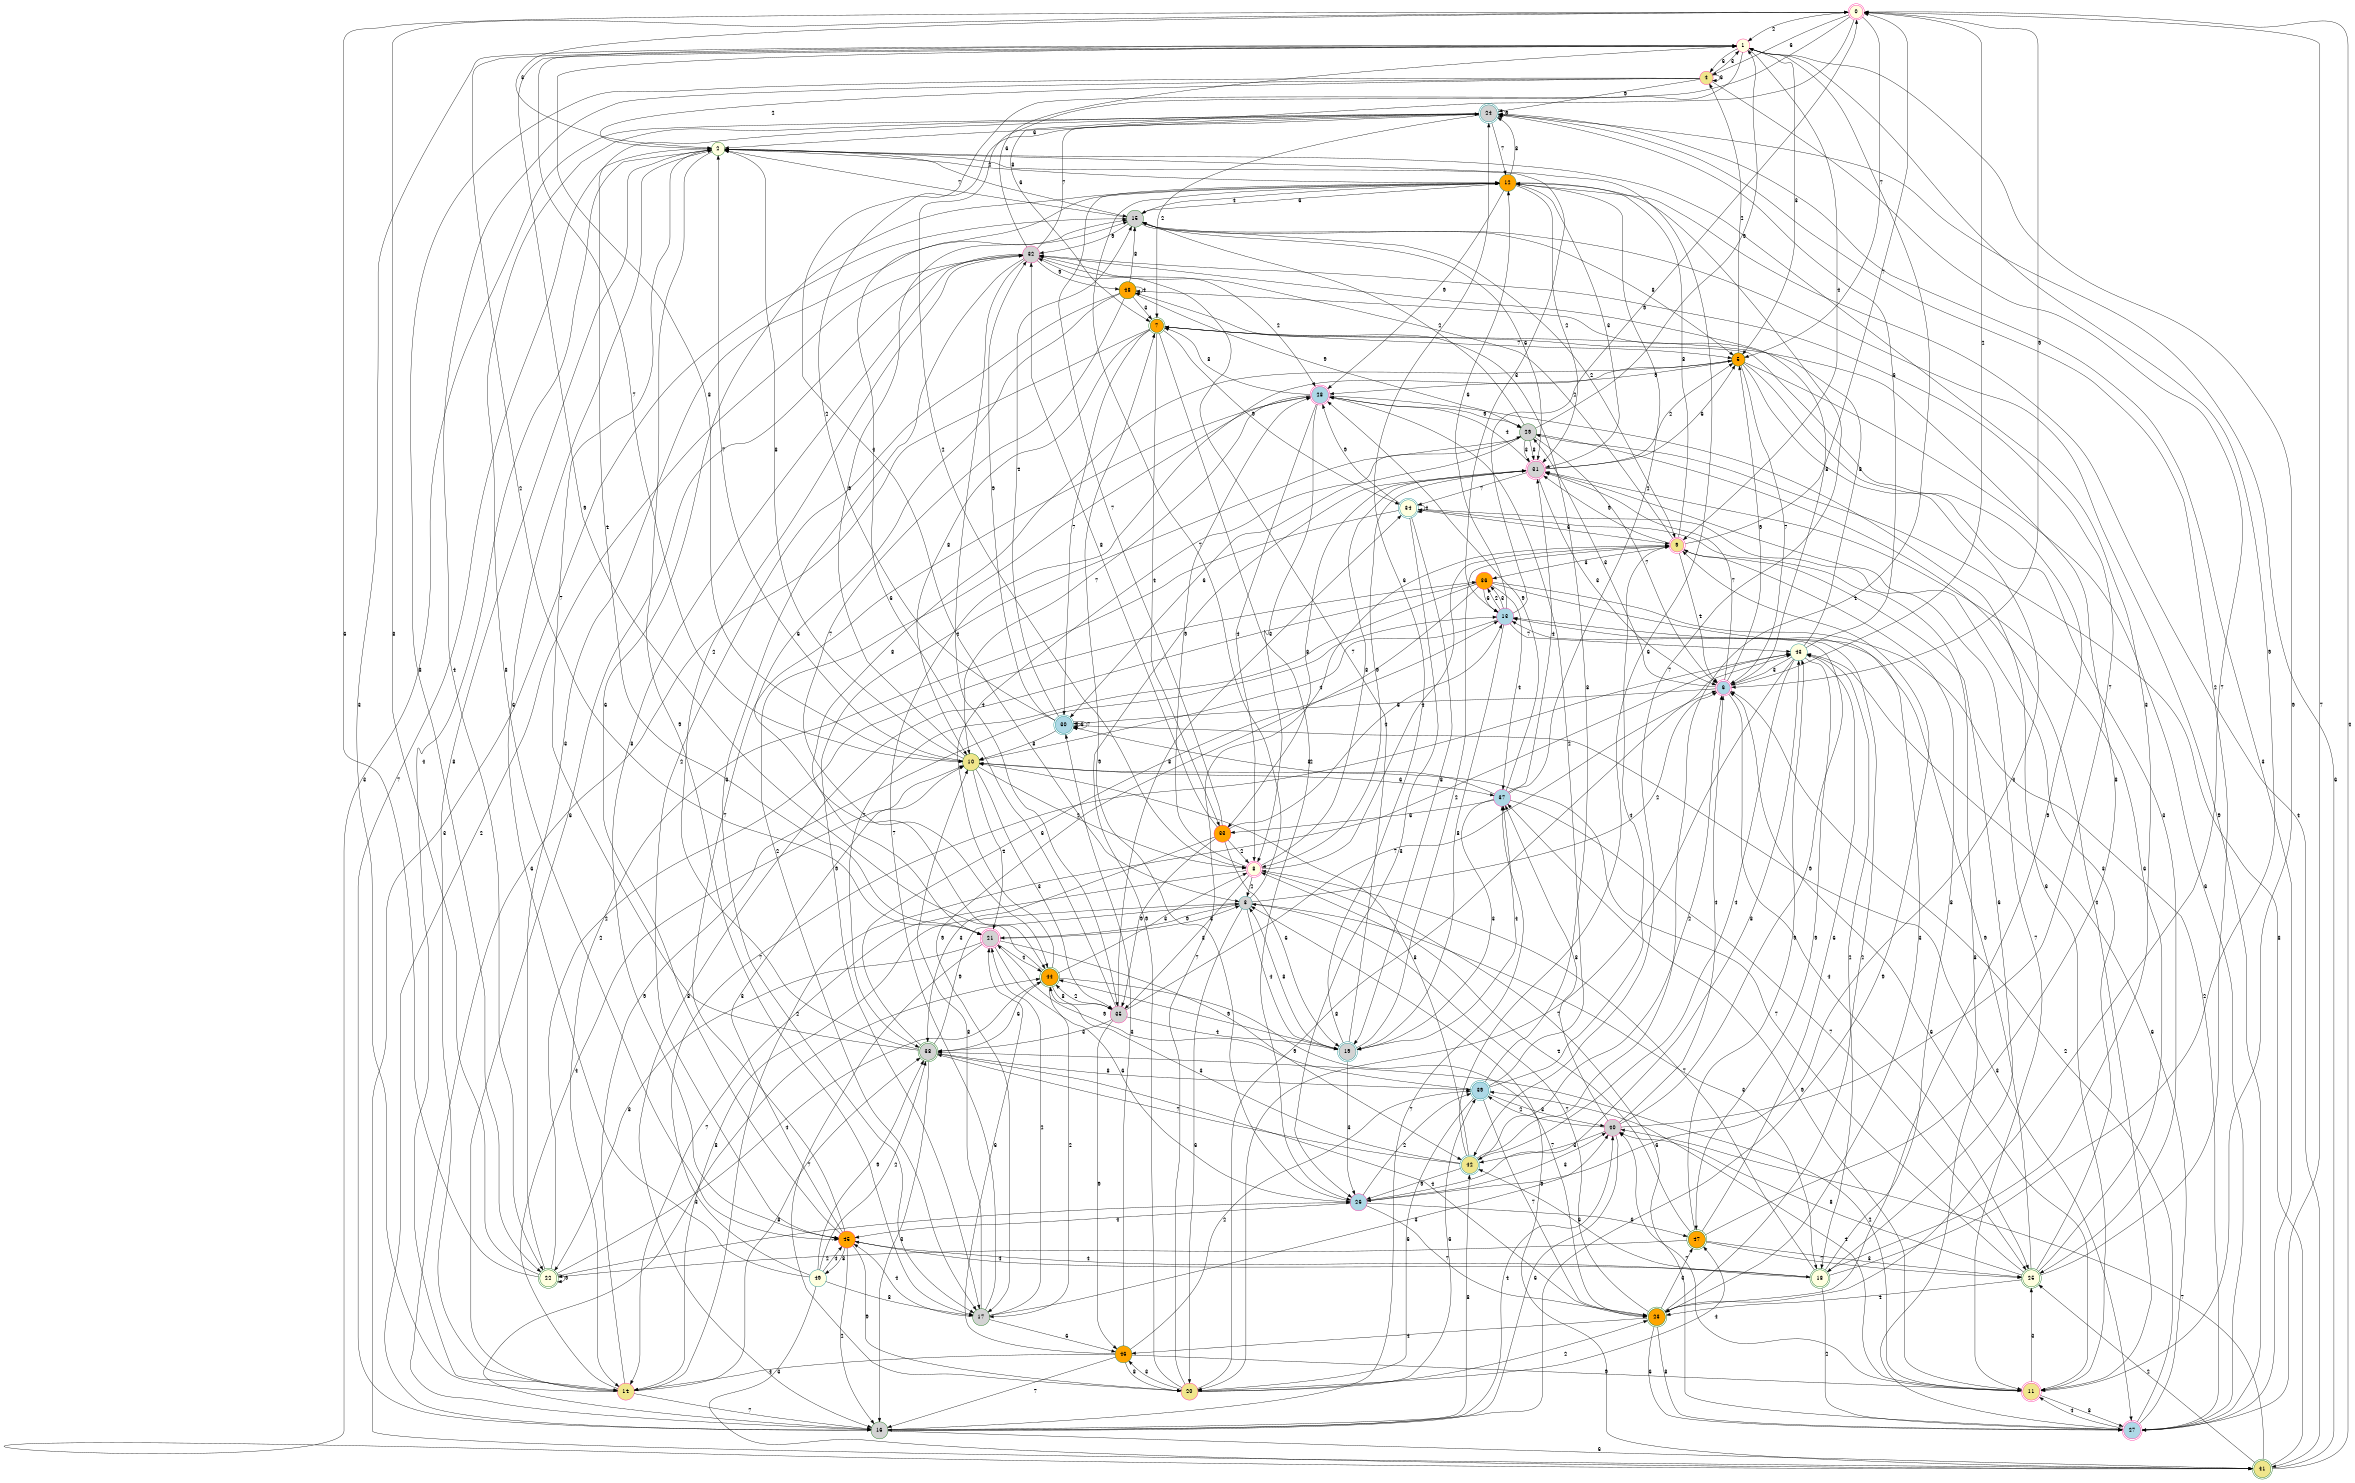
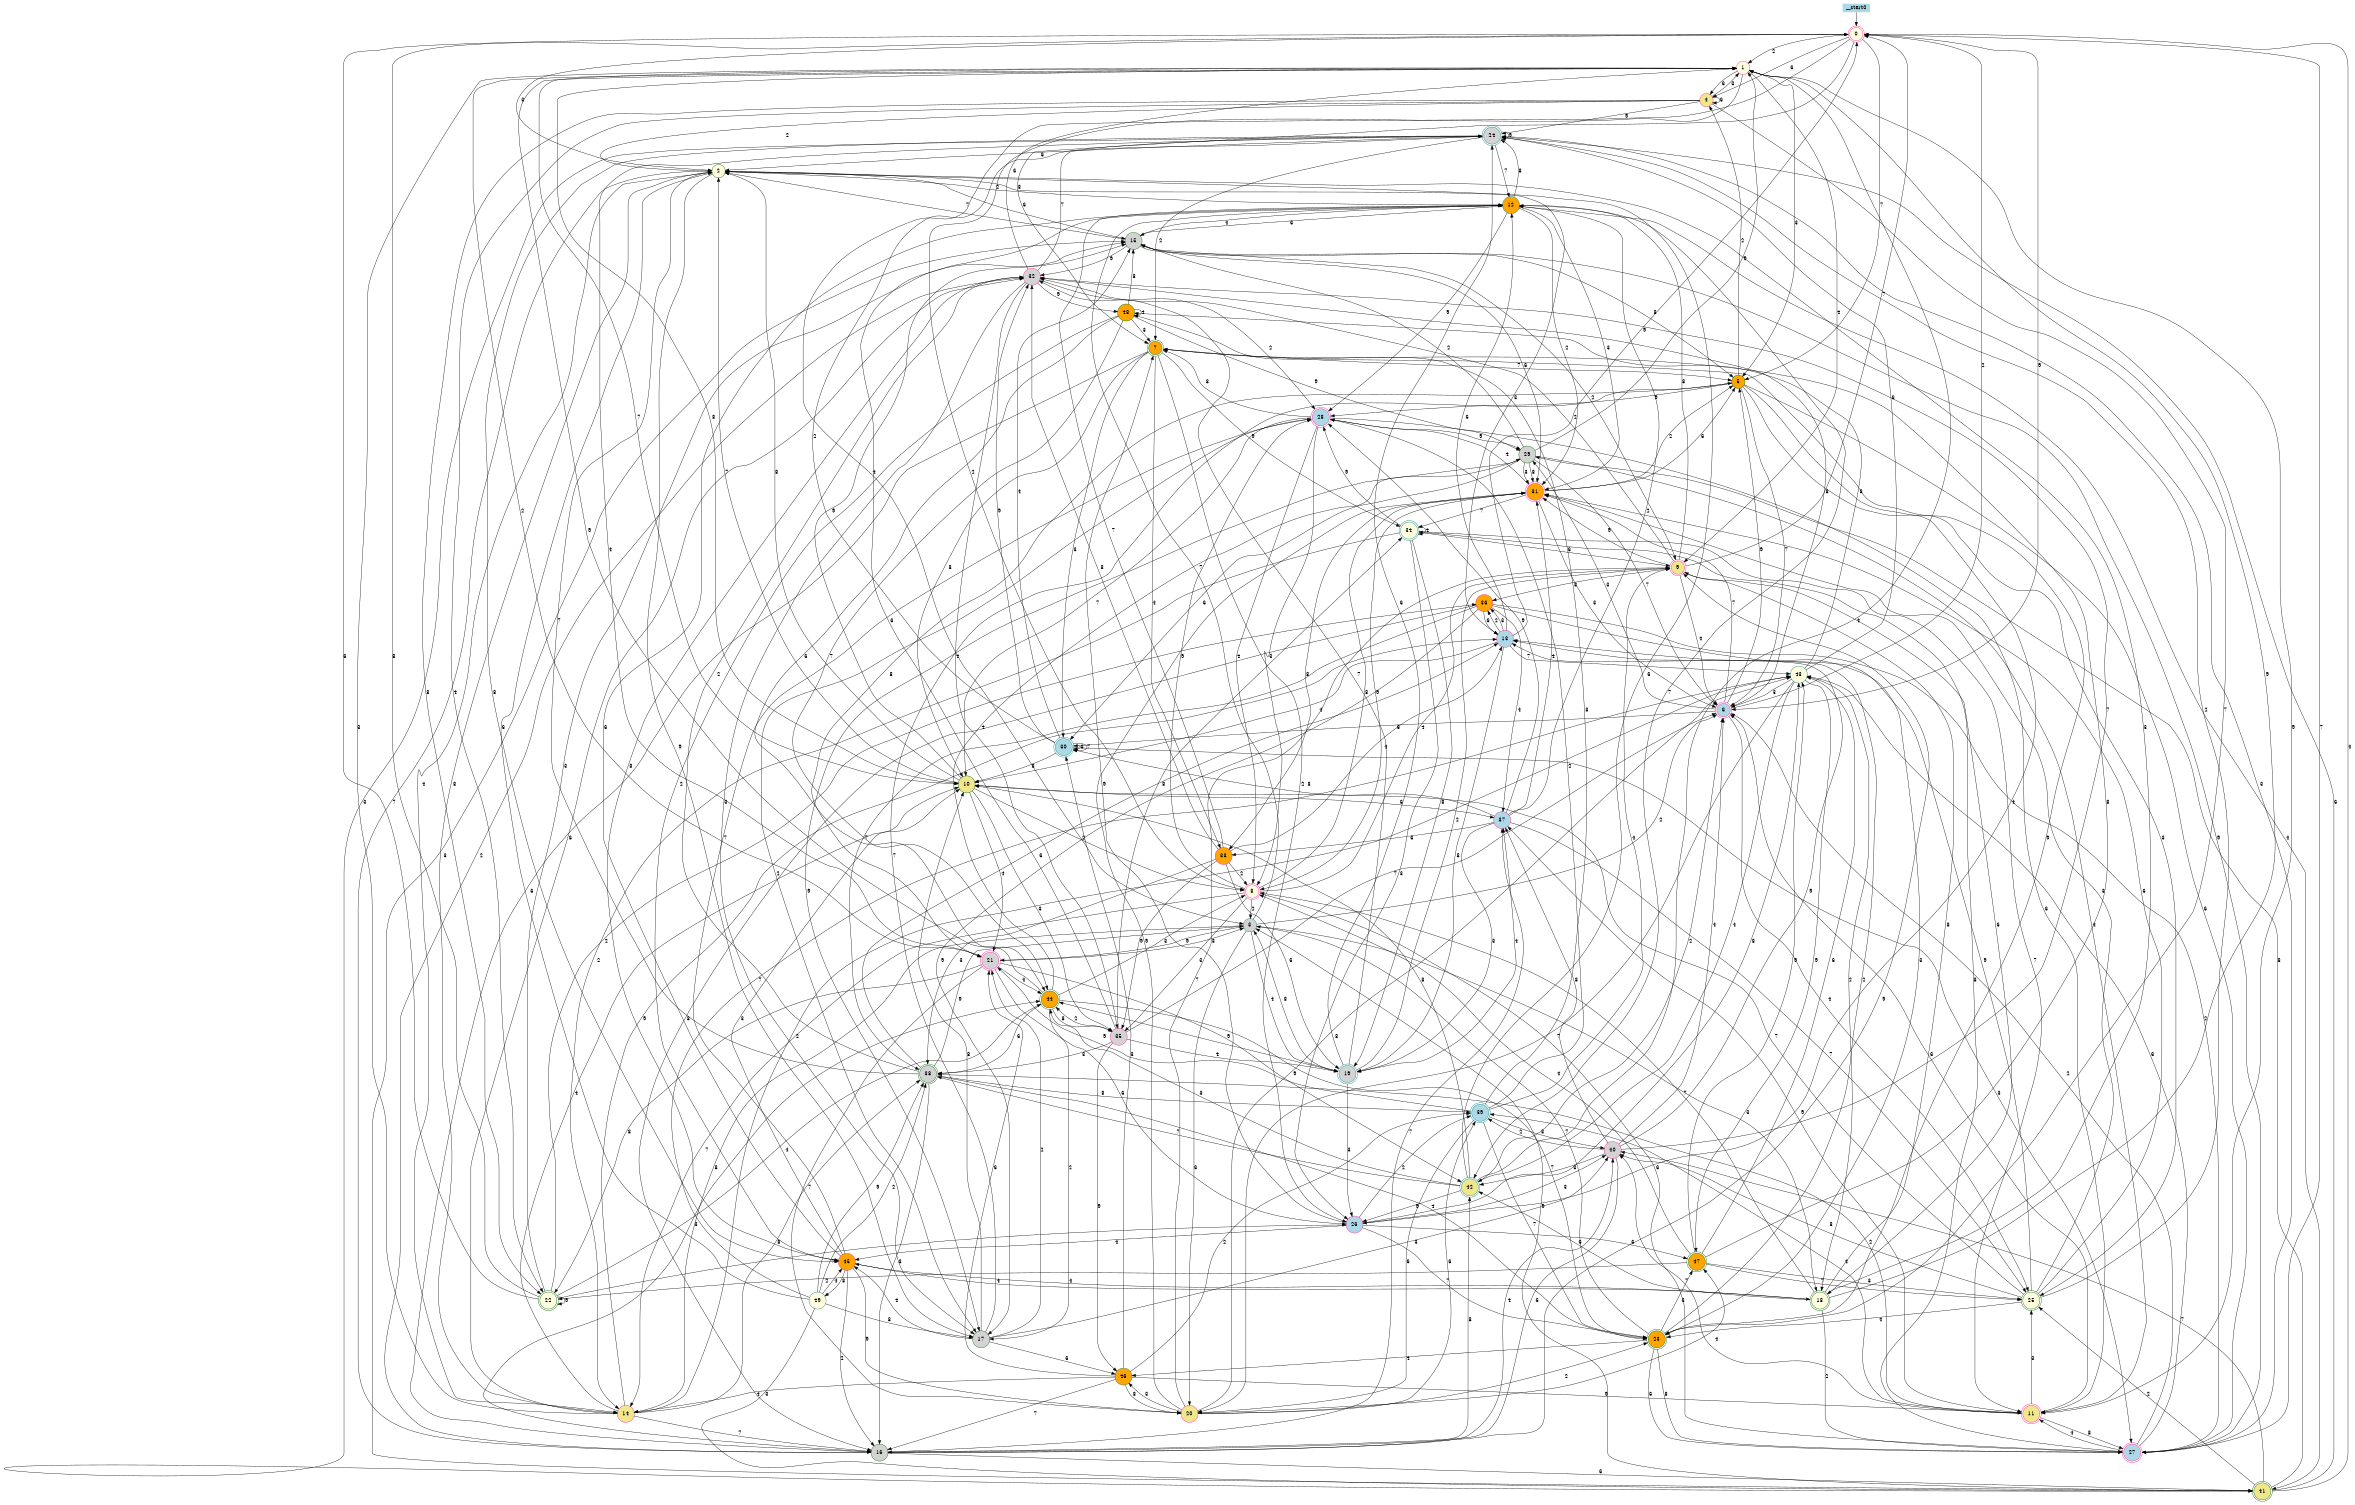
none -> (1856, 8)
(1536, 470) -> (1535, 492)
(1074, 528) -> (1075, 550)
